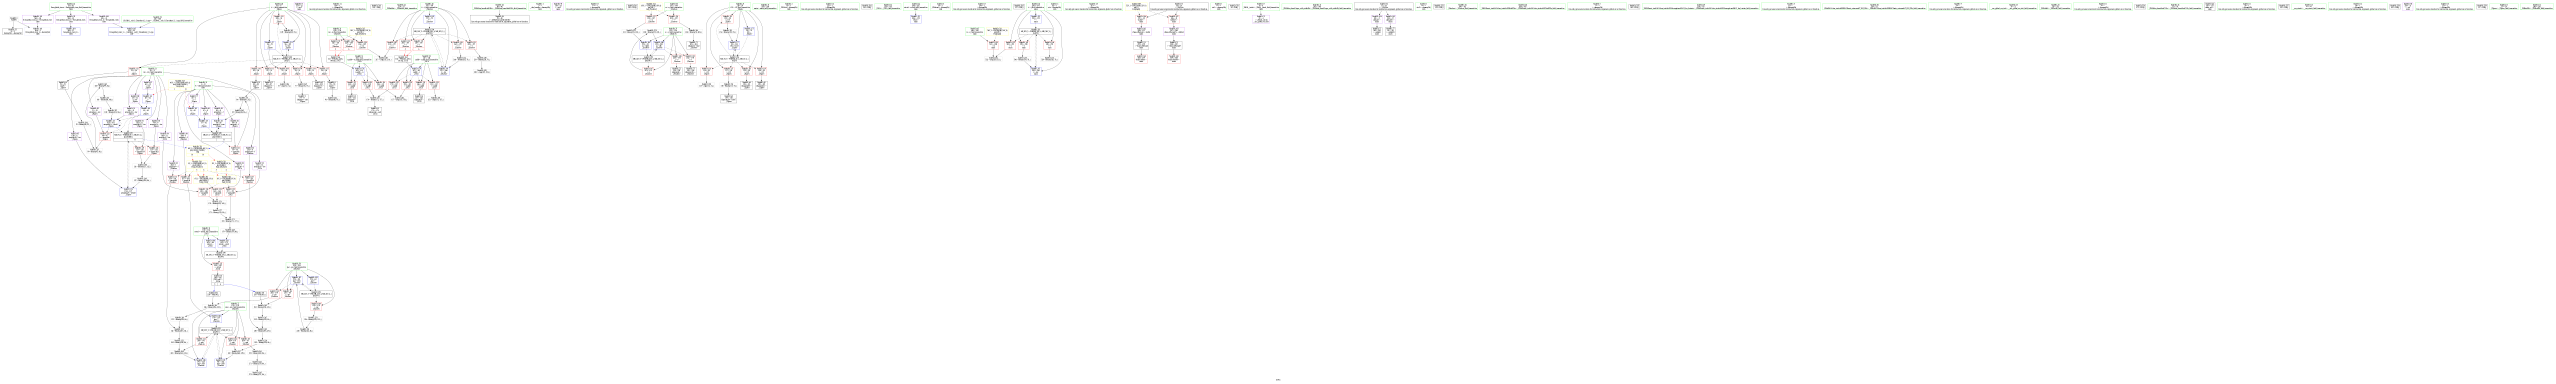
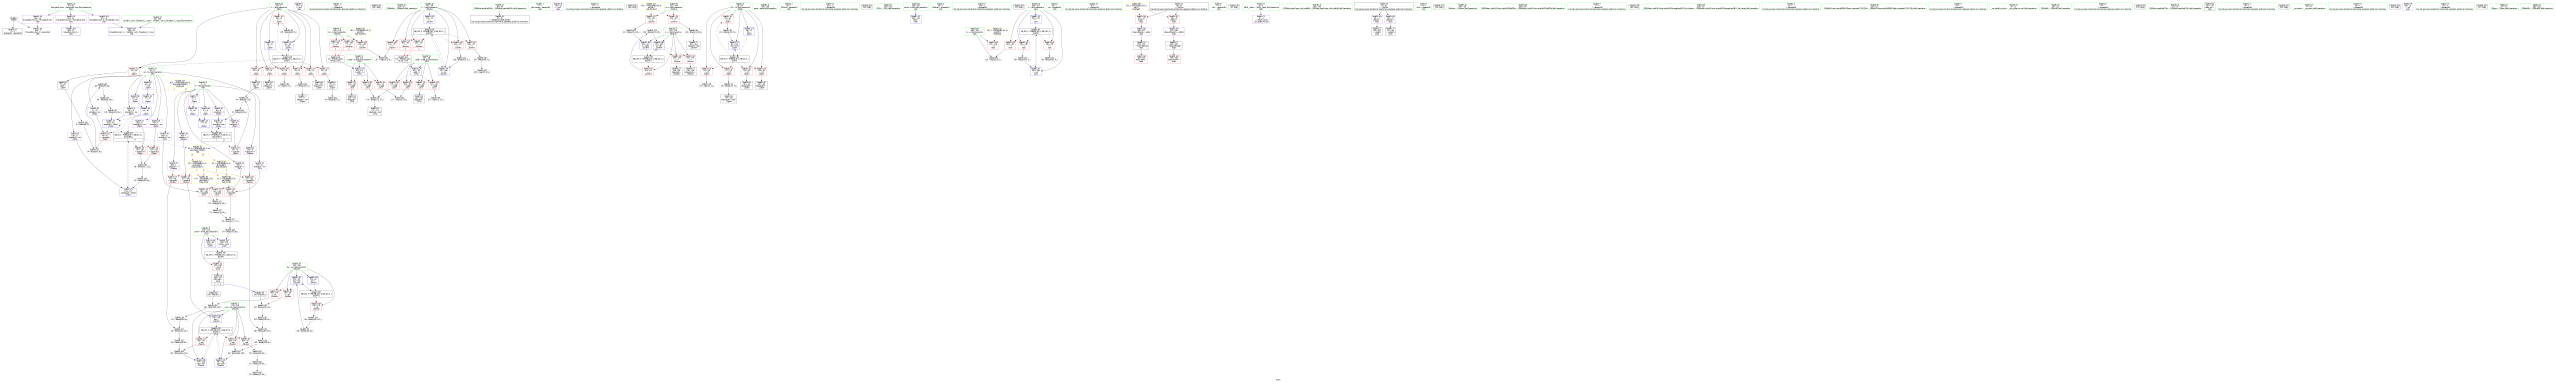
(993, 52) -> (983, 46)
